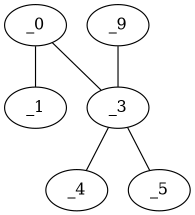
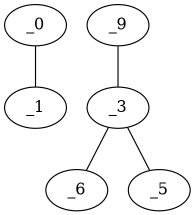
(77, 66) -> none
(77, 190) -> (77, 190)
